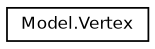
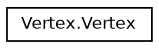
(78, 24) -> (79, 24)
